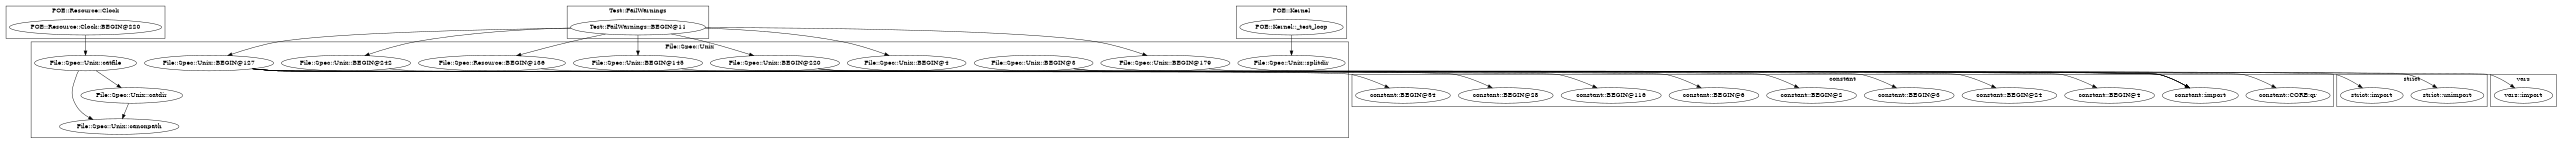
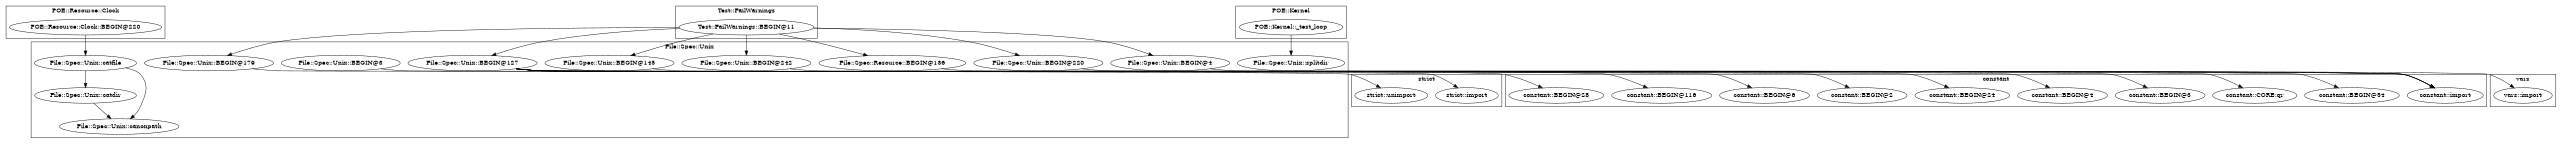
(1666, 72) -> (1862, 71)
(1674, 72) -> (1379, 71)
